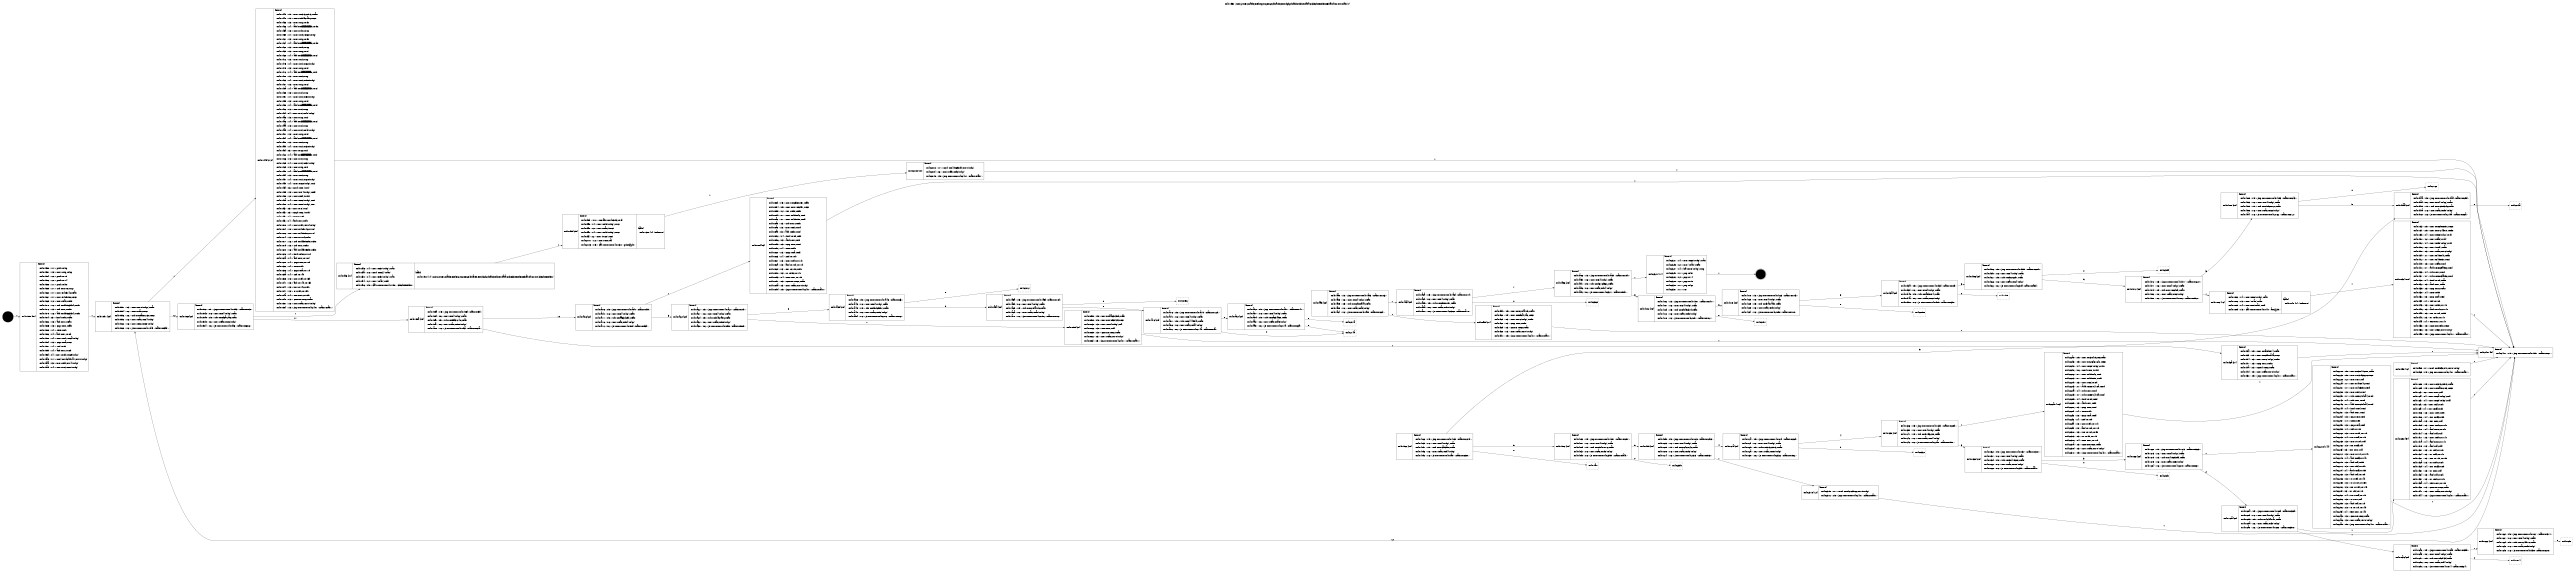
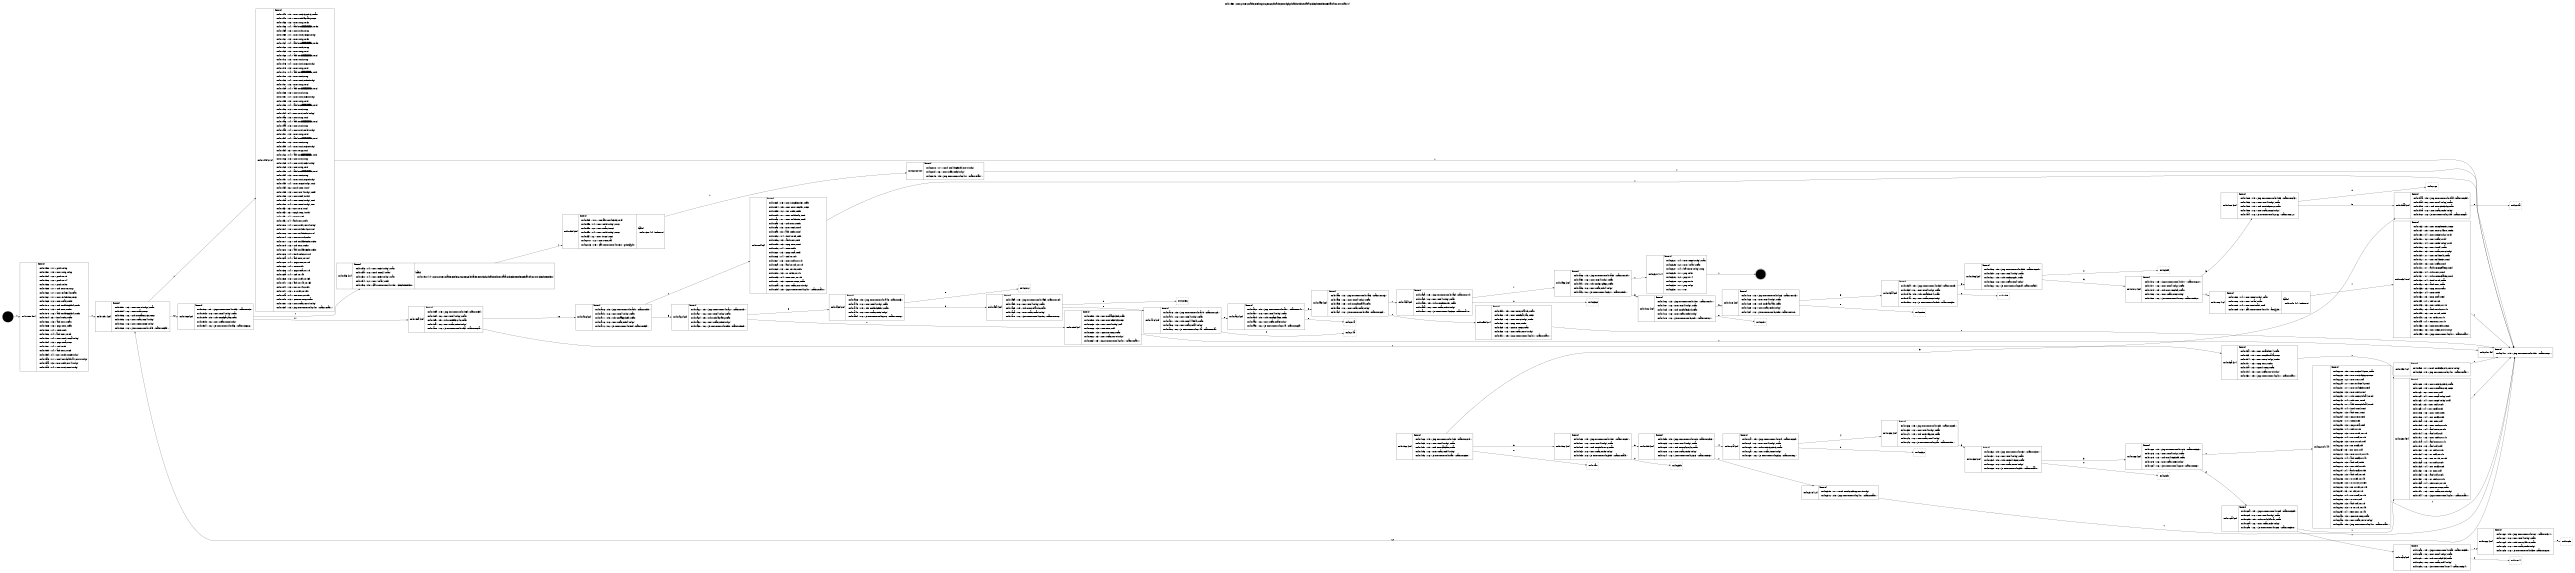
(1324, 329) -> (1308, 310)
(2387, 354) -> (2351, 357)
(2084, 404) -> none
